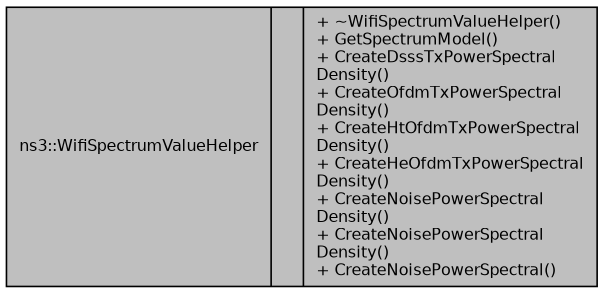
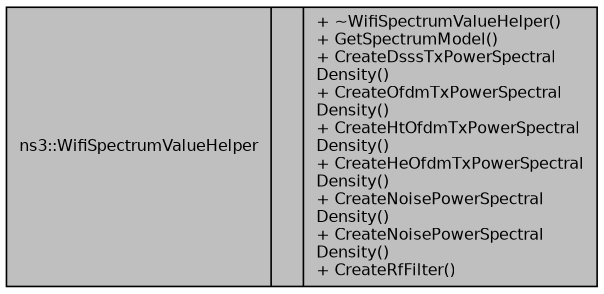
(437, 270) -> (387, 270)
